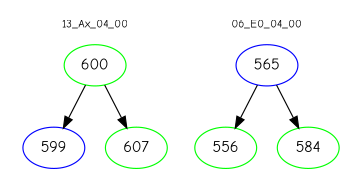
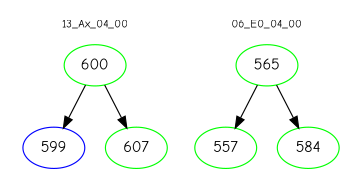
(267, 65) -> (267, 65)
(226, 148) -> (226, 148)
